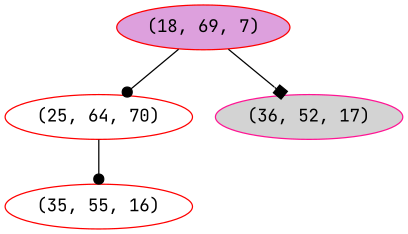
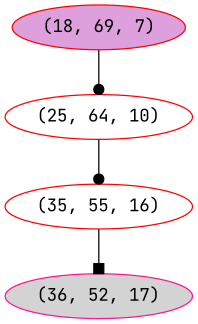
(251, 68) -> (99, 245)
(99, 117) -> (99, 117)
